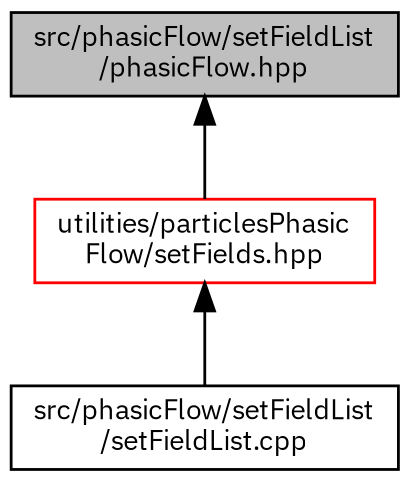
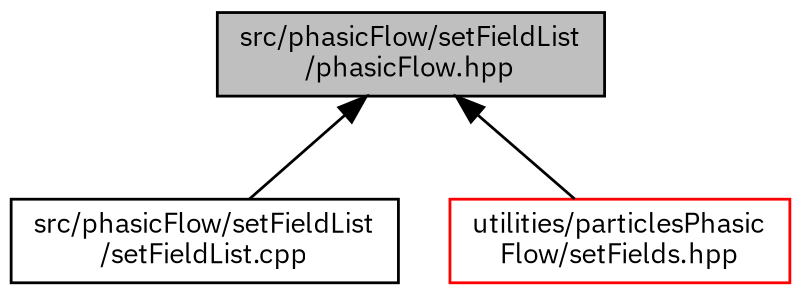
(205, 349) -> (297, 157)
